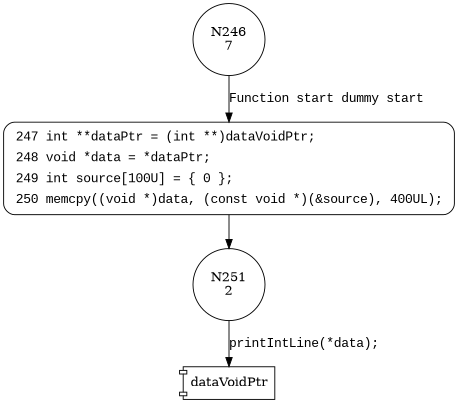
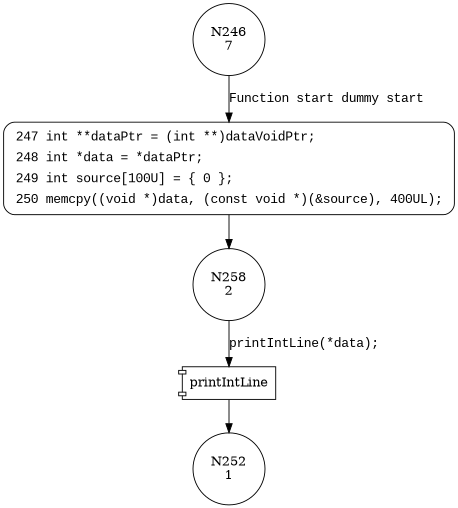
(128, 158) -> (125, 158)
(229, 285) -> (229, 285)
(229, 383) -> (229, 383)
none -> (229, 469)
